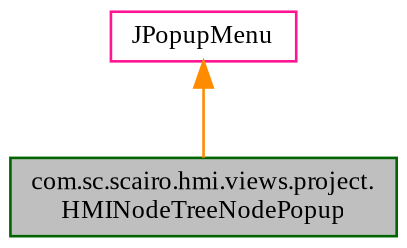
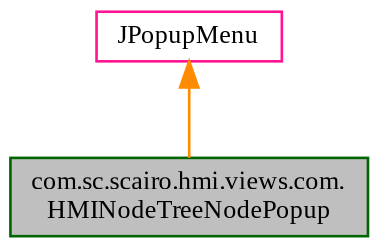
(204, 197) -> (189, 197)
